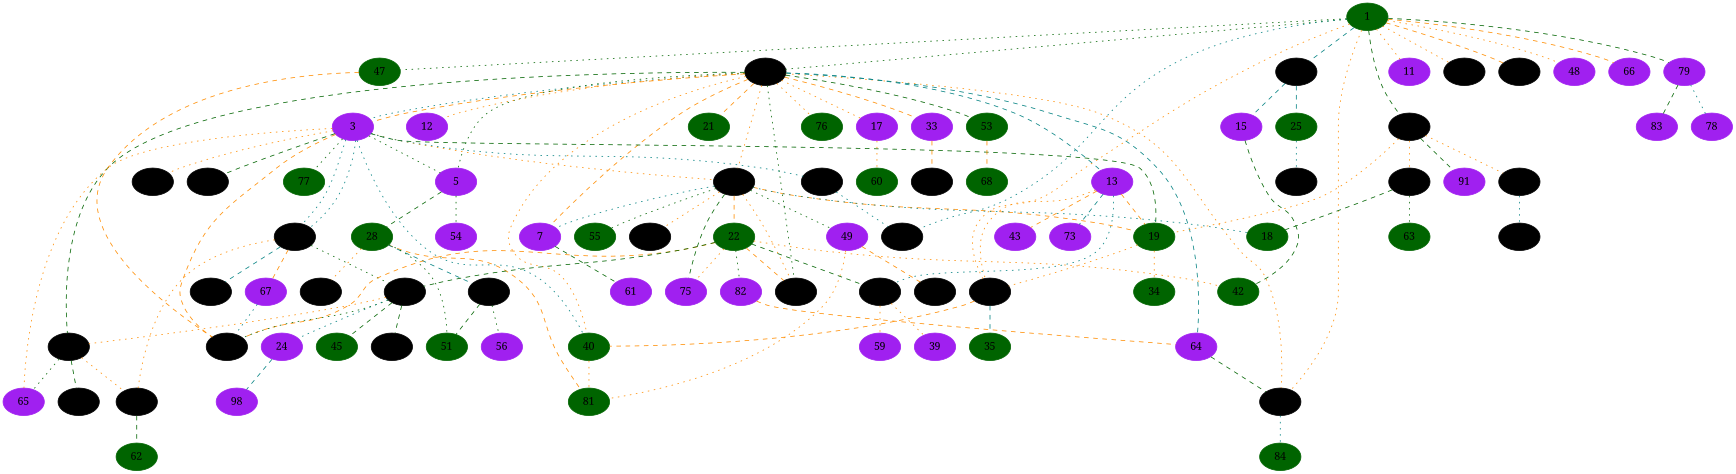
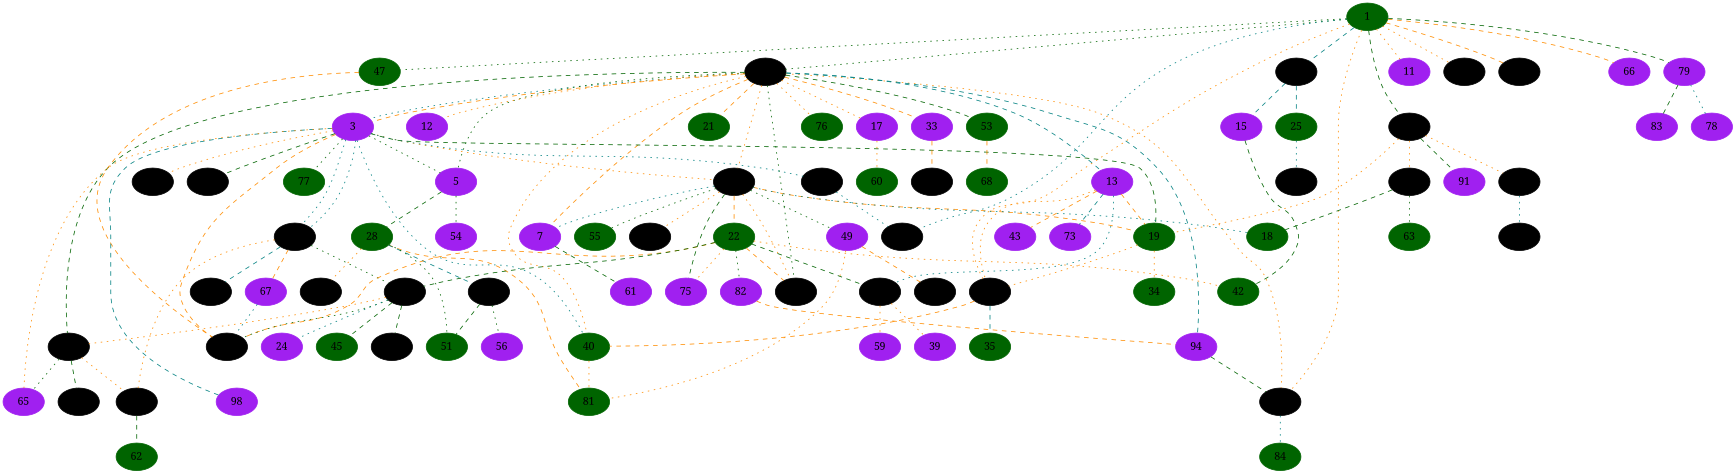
(1574, 72) -> none
(1196, 347) -> (1196, 347)
(259, 374) -> (110, 200)
